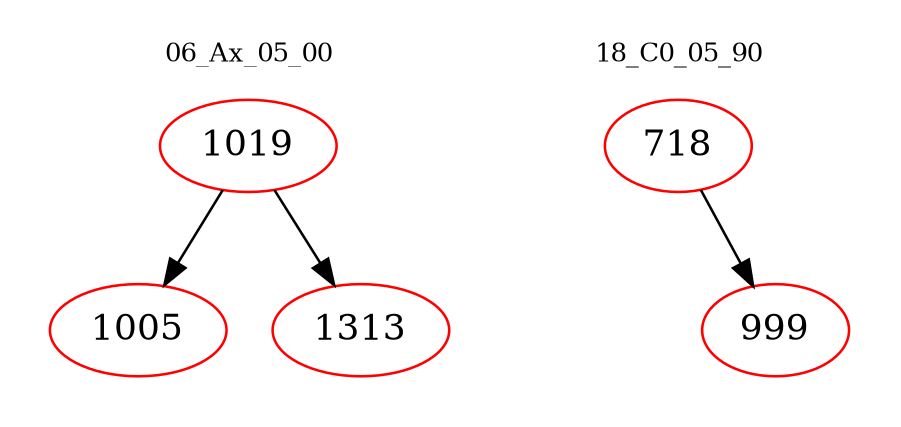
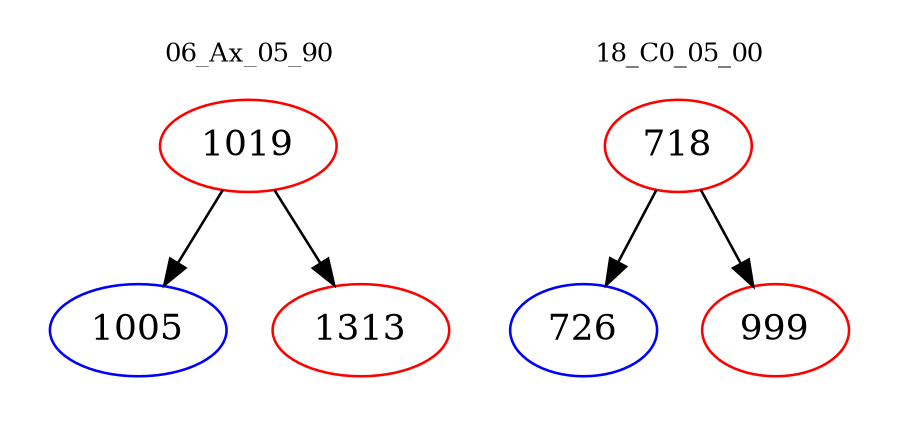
(250, 55) -> (250, 55)
(680, 55) -> (680, 55)
(138, 330) -> (138, 330)
none -> (584, 330)
